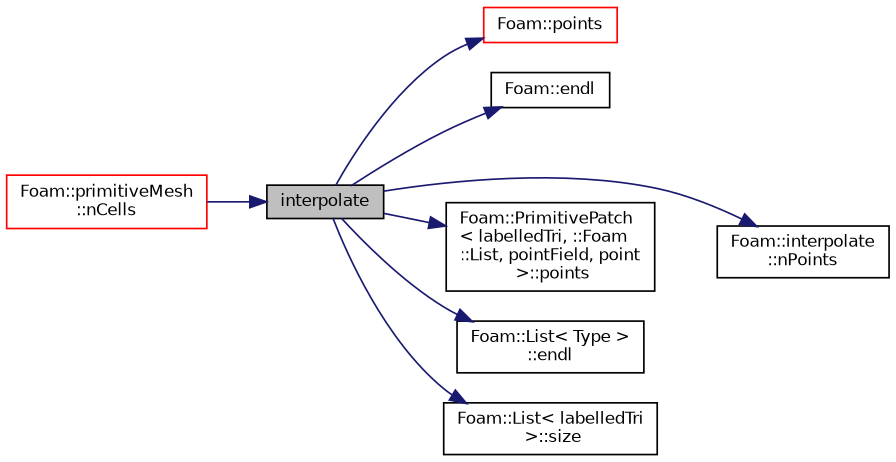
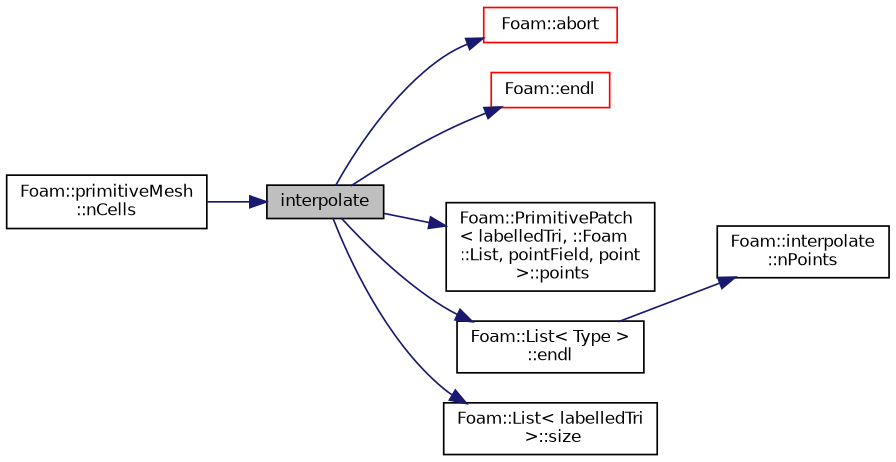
(550, 25) -> (550, 25)
(550, 90) -> (550, 90)
(566, 178) -> (669, 302)
(107, 202) -> (107, 202)
